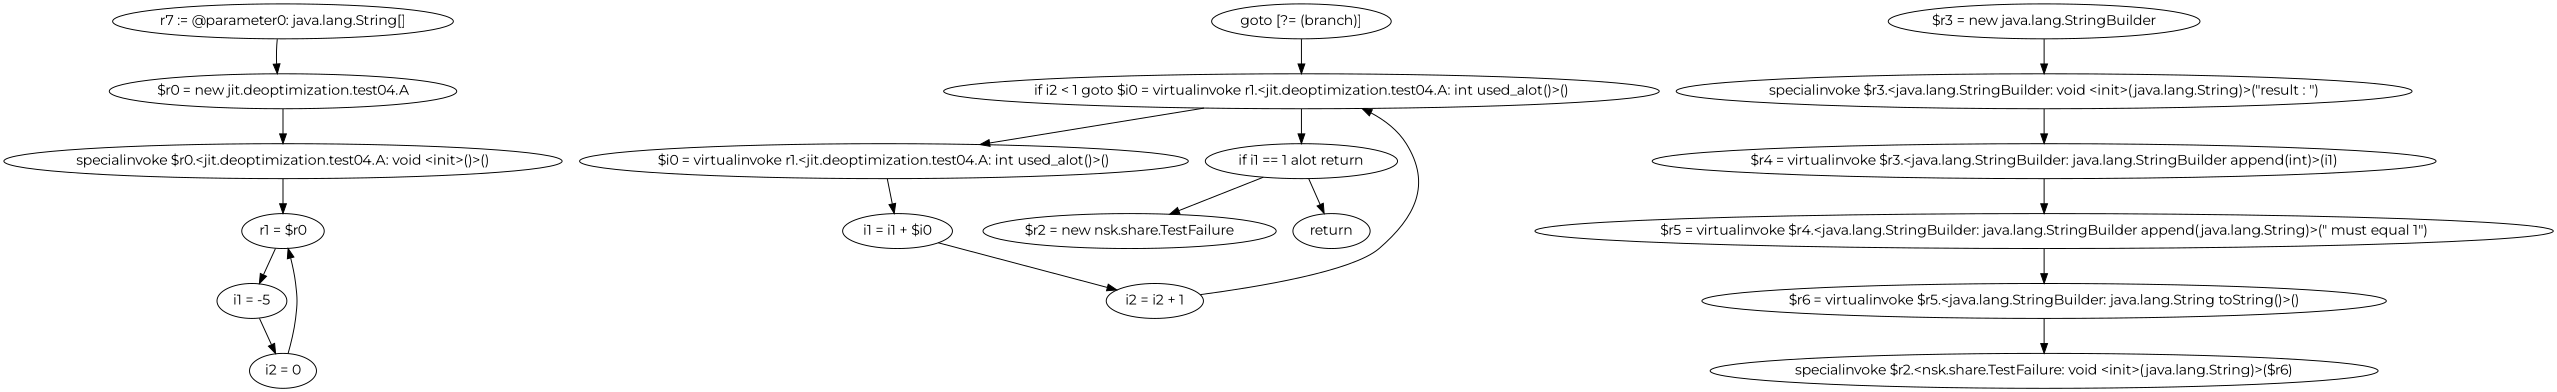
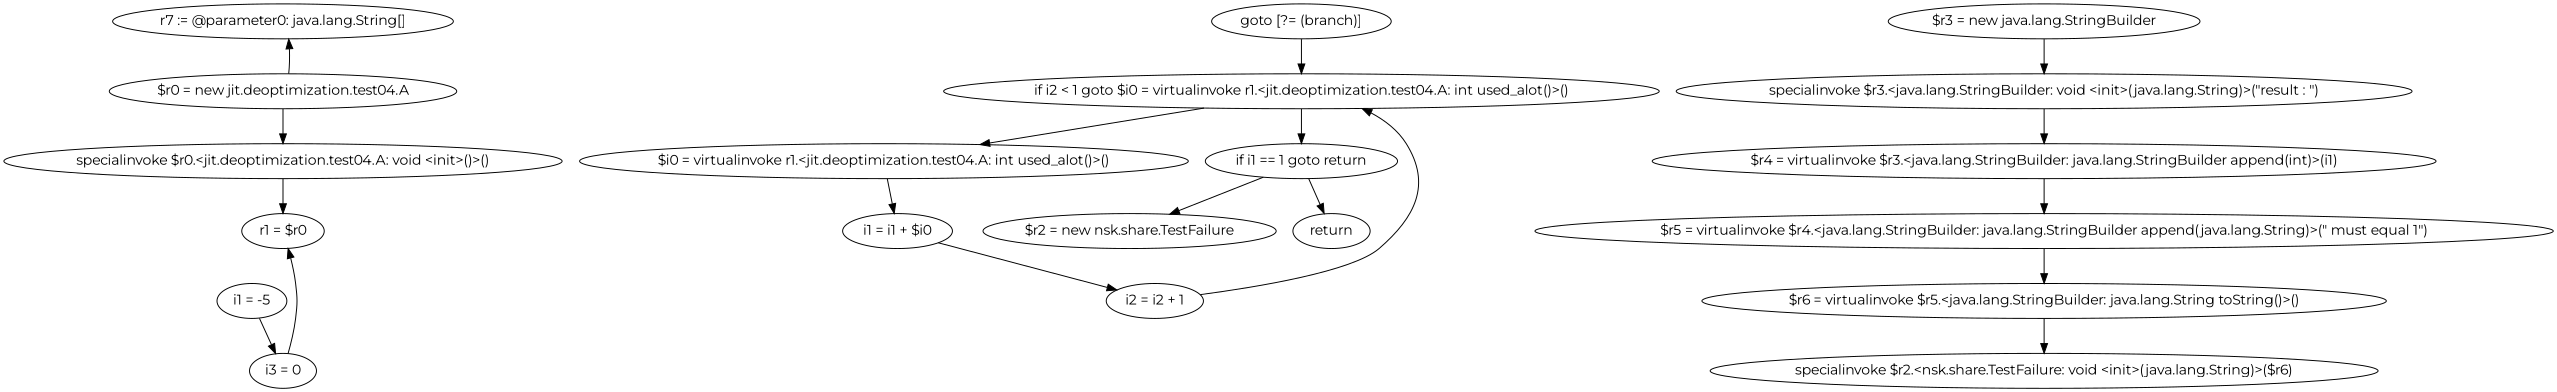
(277, 52) -> (289, 61)
(1301, 161) -> (1301, 161)
(270, 262) -> none
(283, 371) -> (283, 371)
